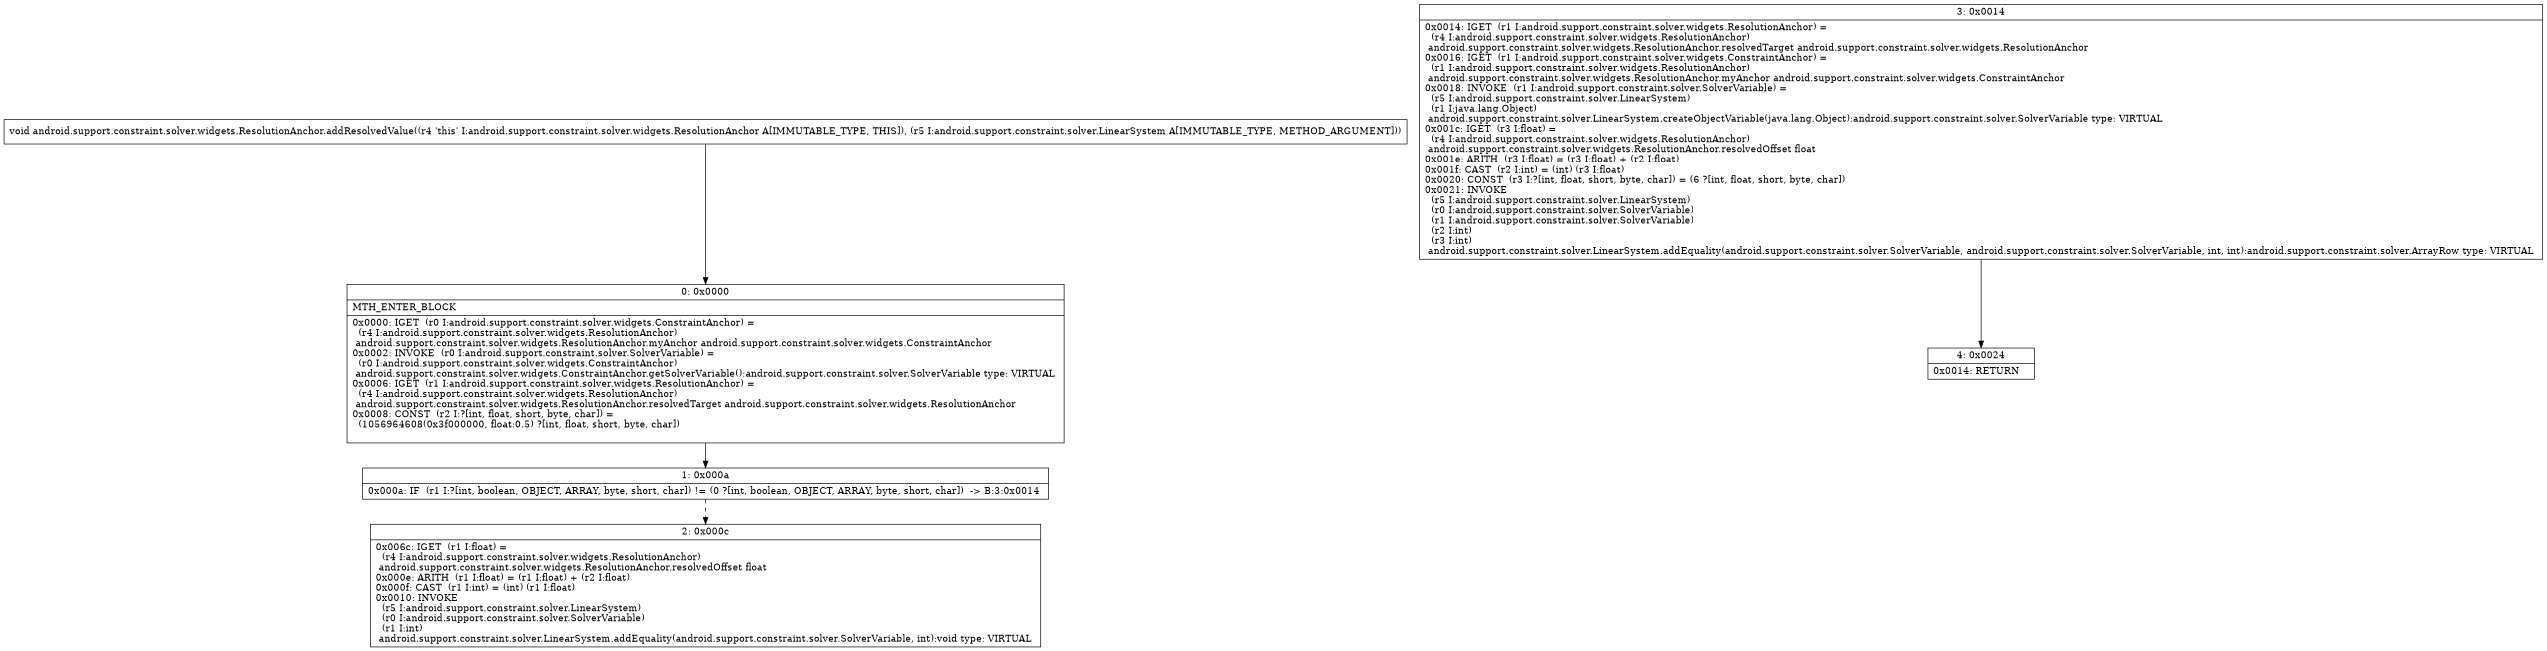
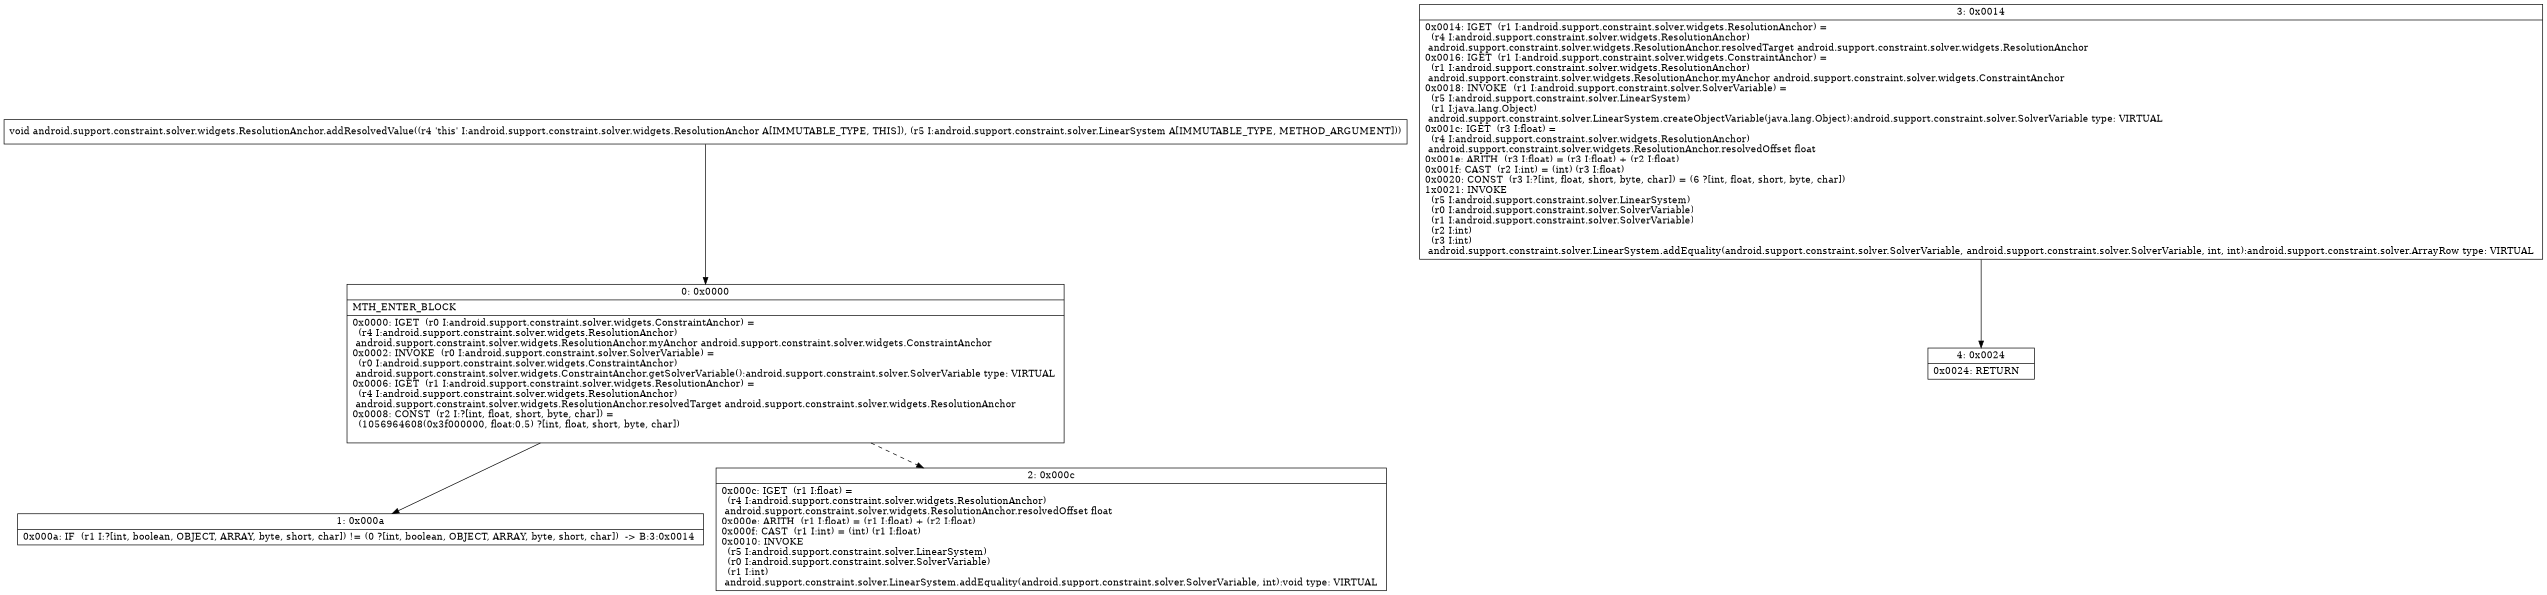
(1469, 190) -> (1469, 190)
(1981, 371) -> (1981, 371)
(706, 508) -> (894, 454)
(443, 547) -> (789, 491)
